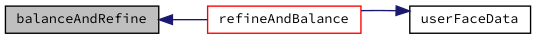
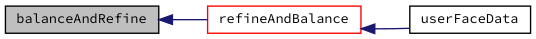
(379, 11) -> (392, 29)
